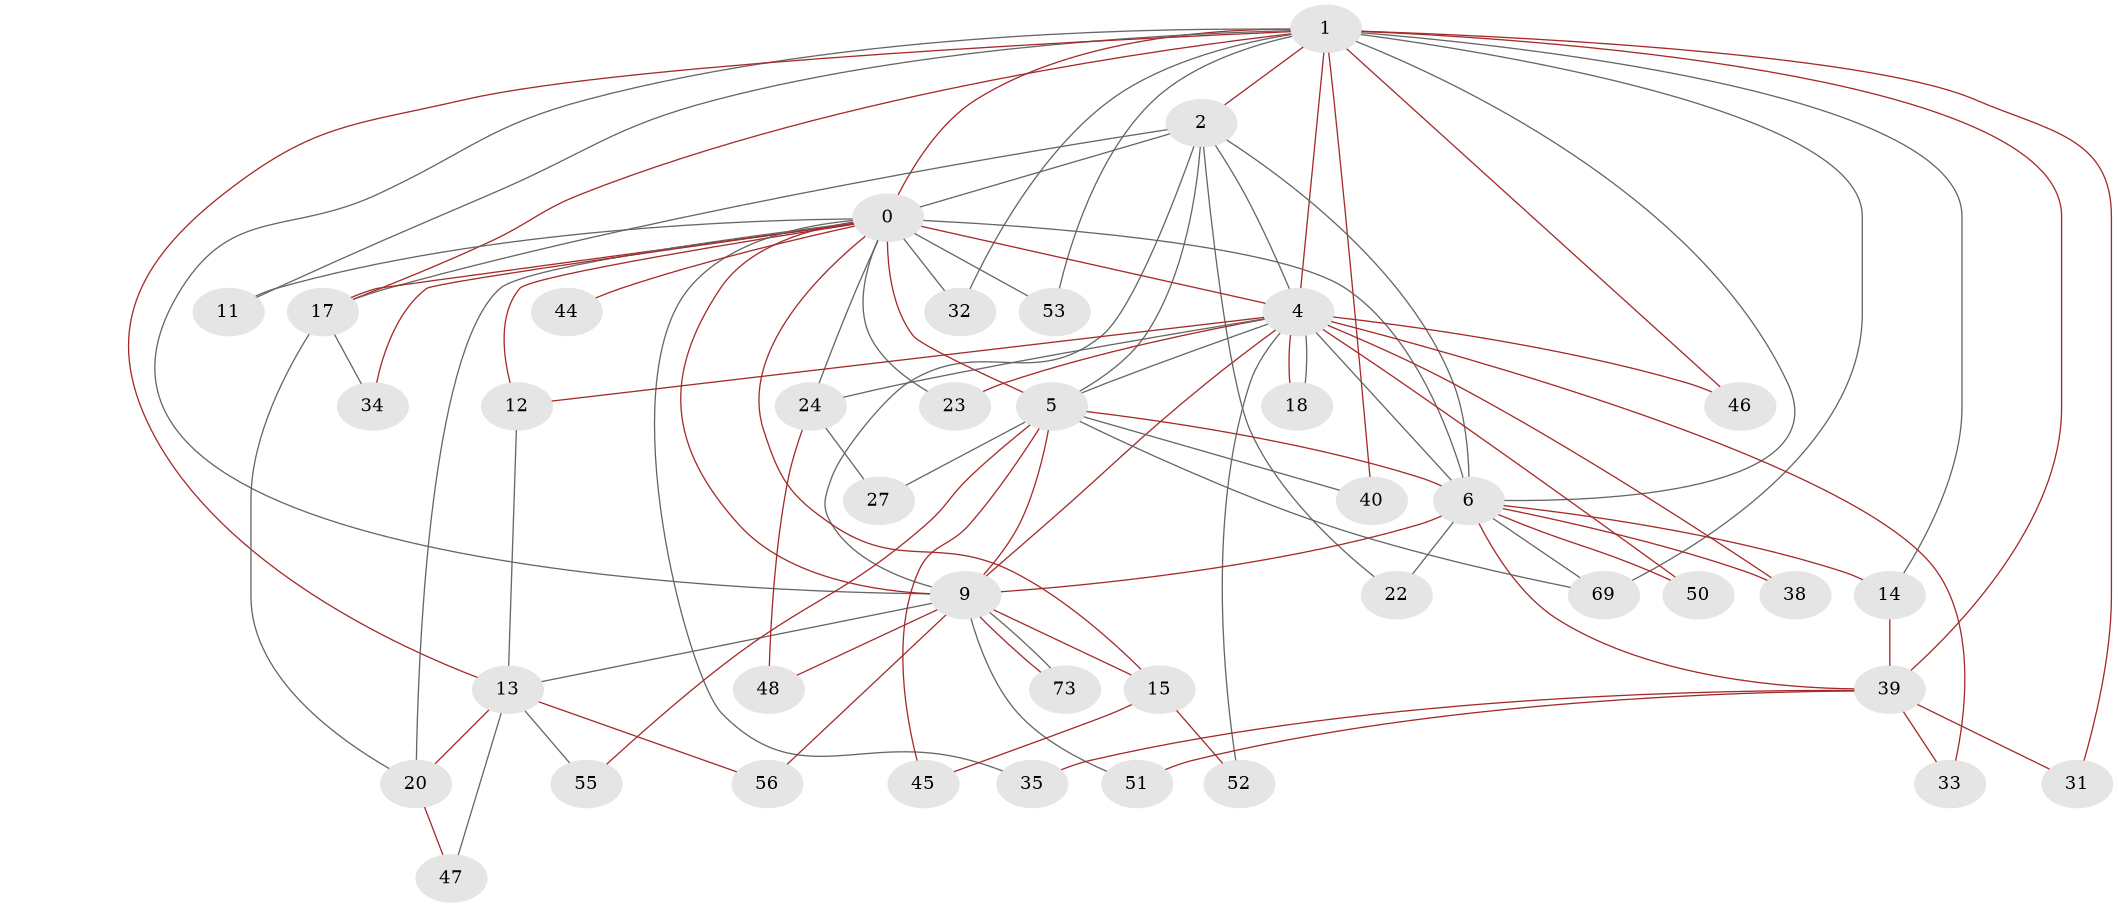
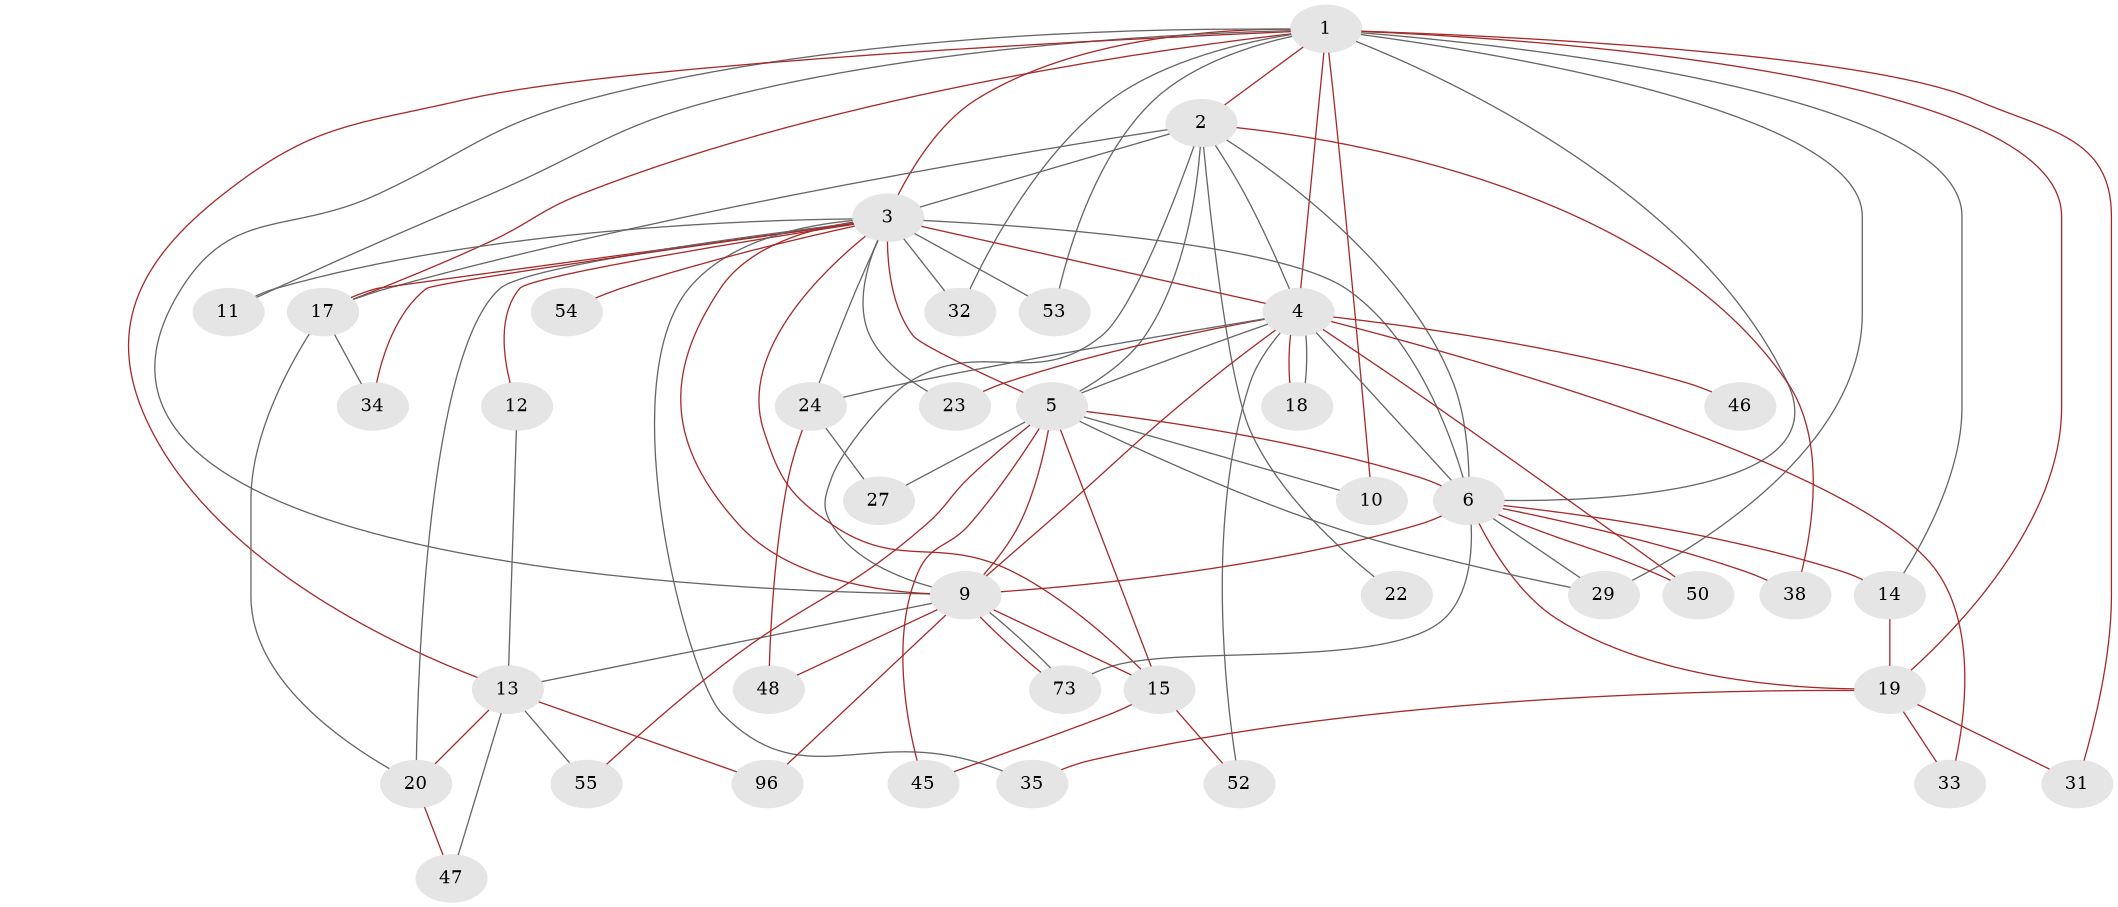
(888, 218) -> (888, 218)
(1533, 218) -> none
(567, 312) -> (567, 312)
(908, 359) -> none
(1555, 441) -> (1626, 244)
(1372, 501) -> (1372, 501)
(1434, 547) -> (1320, 651)
none -> (1106, 548)
(1604, 595) -> (1604, 595)
(1890, 690) -> (1890, 690)
(768, 784) -> (768, 784)
(1137, 784) -> none
